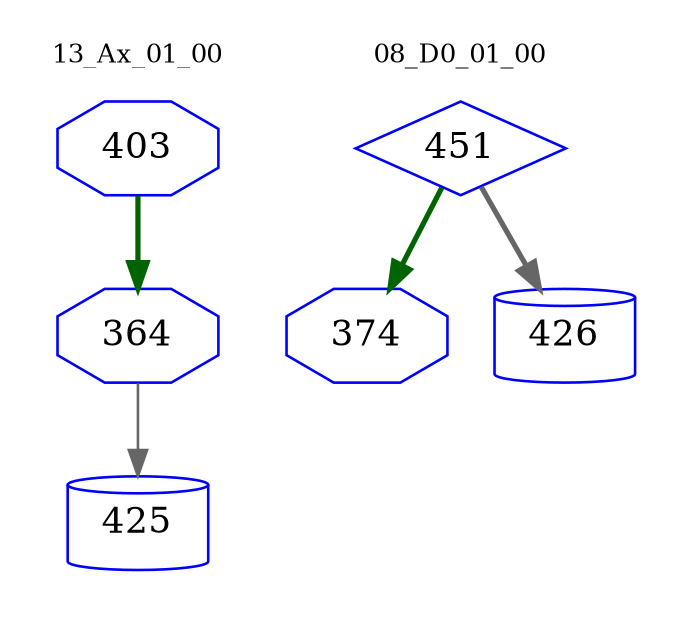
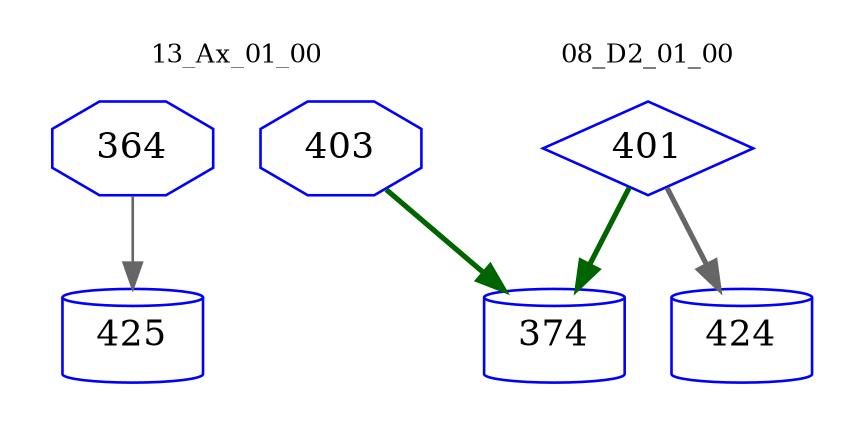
(461, 56) -> (648, 56)
(461, 148) -> (648, 148)
(138, 229) -> (425, 223)
(367, 336) -> (554, 336)
(565, 336) -> (742, 336)
